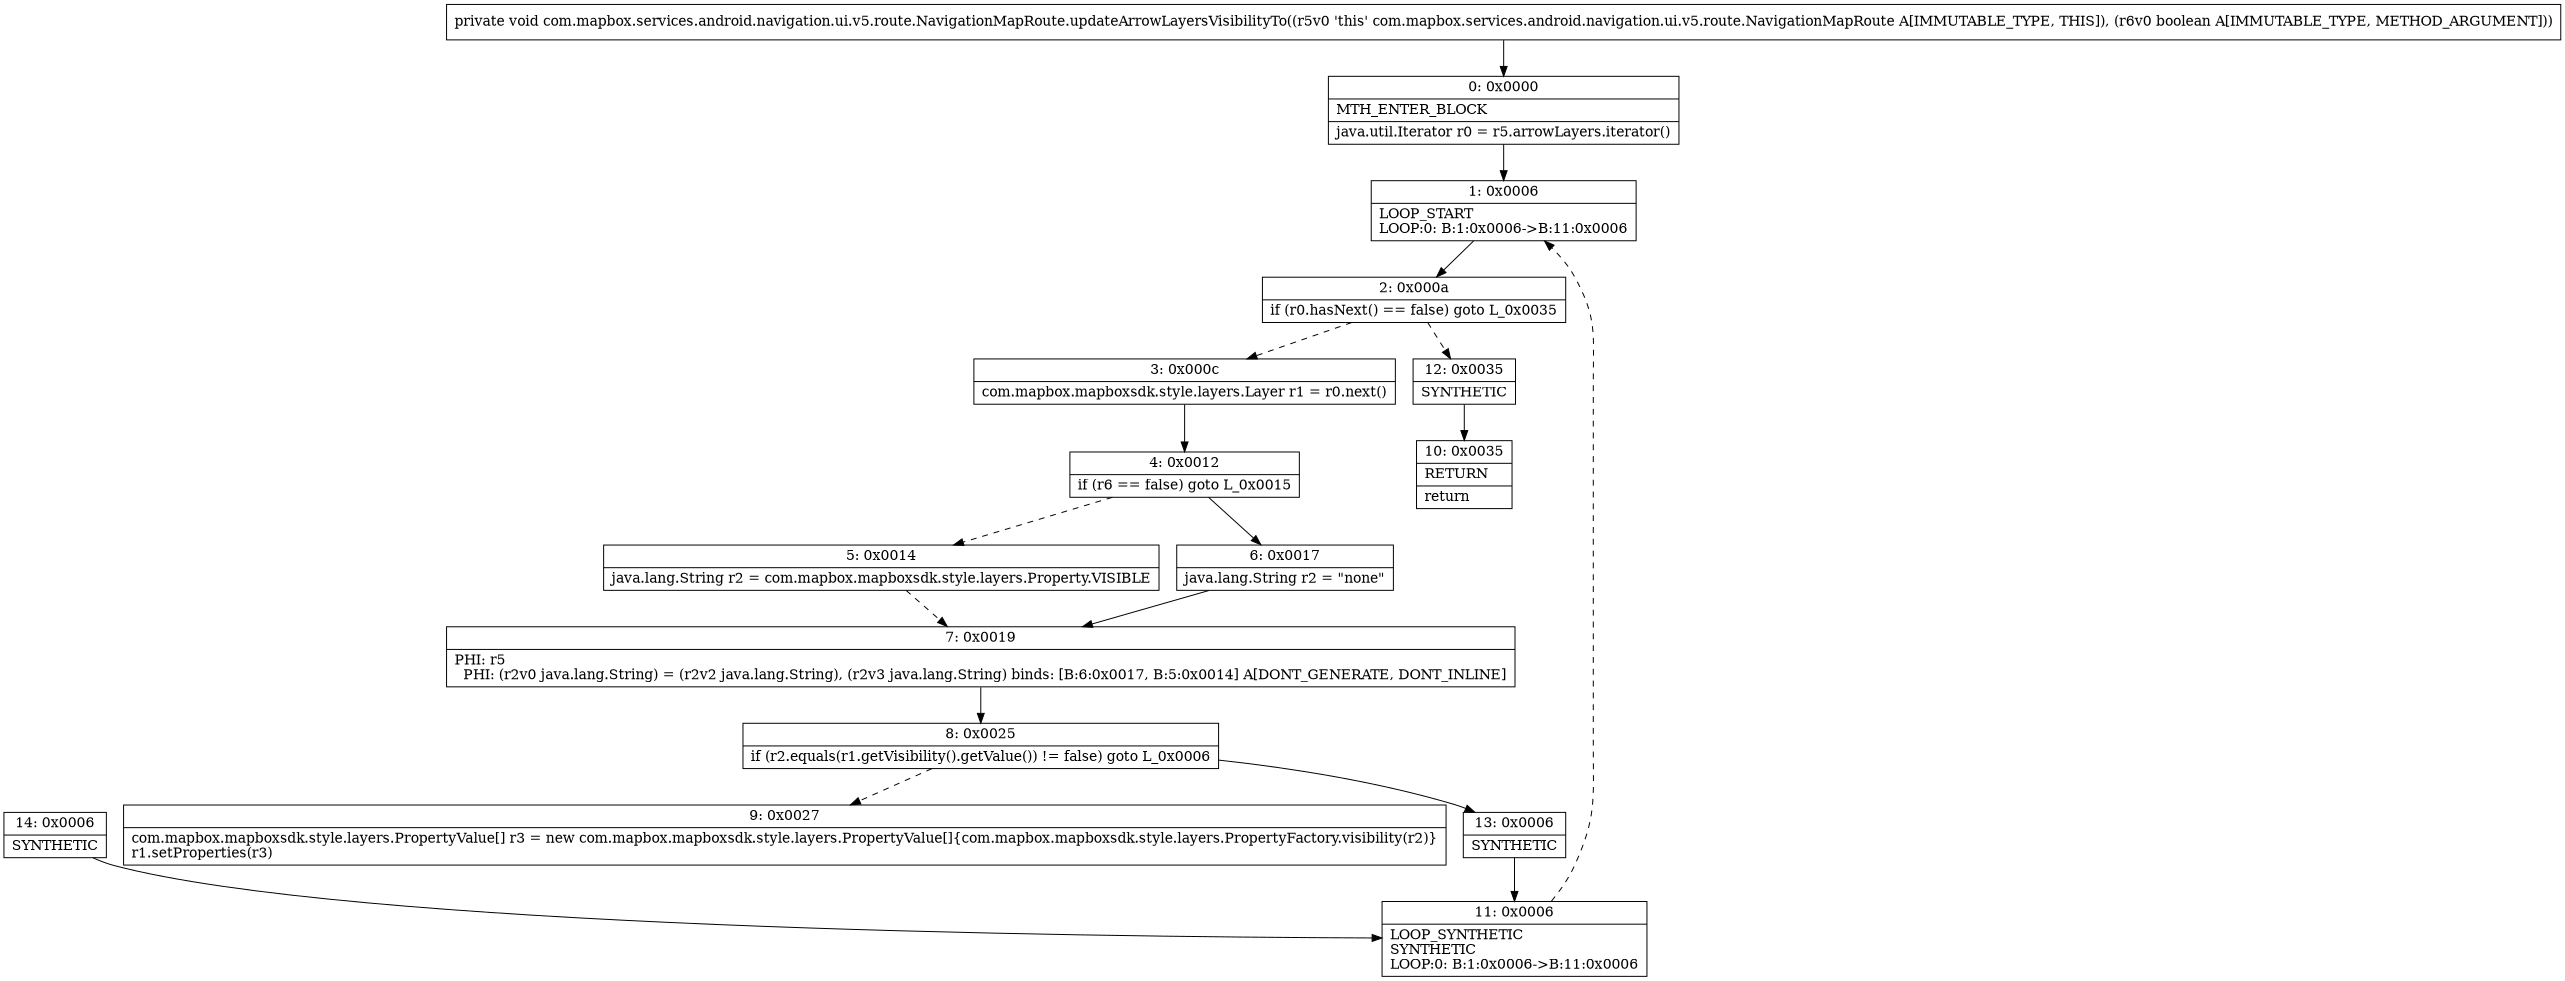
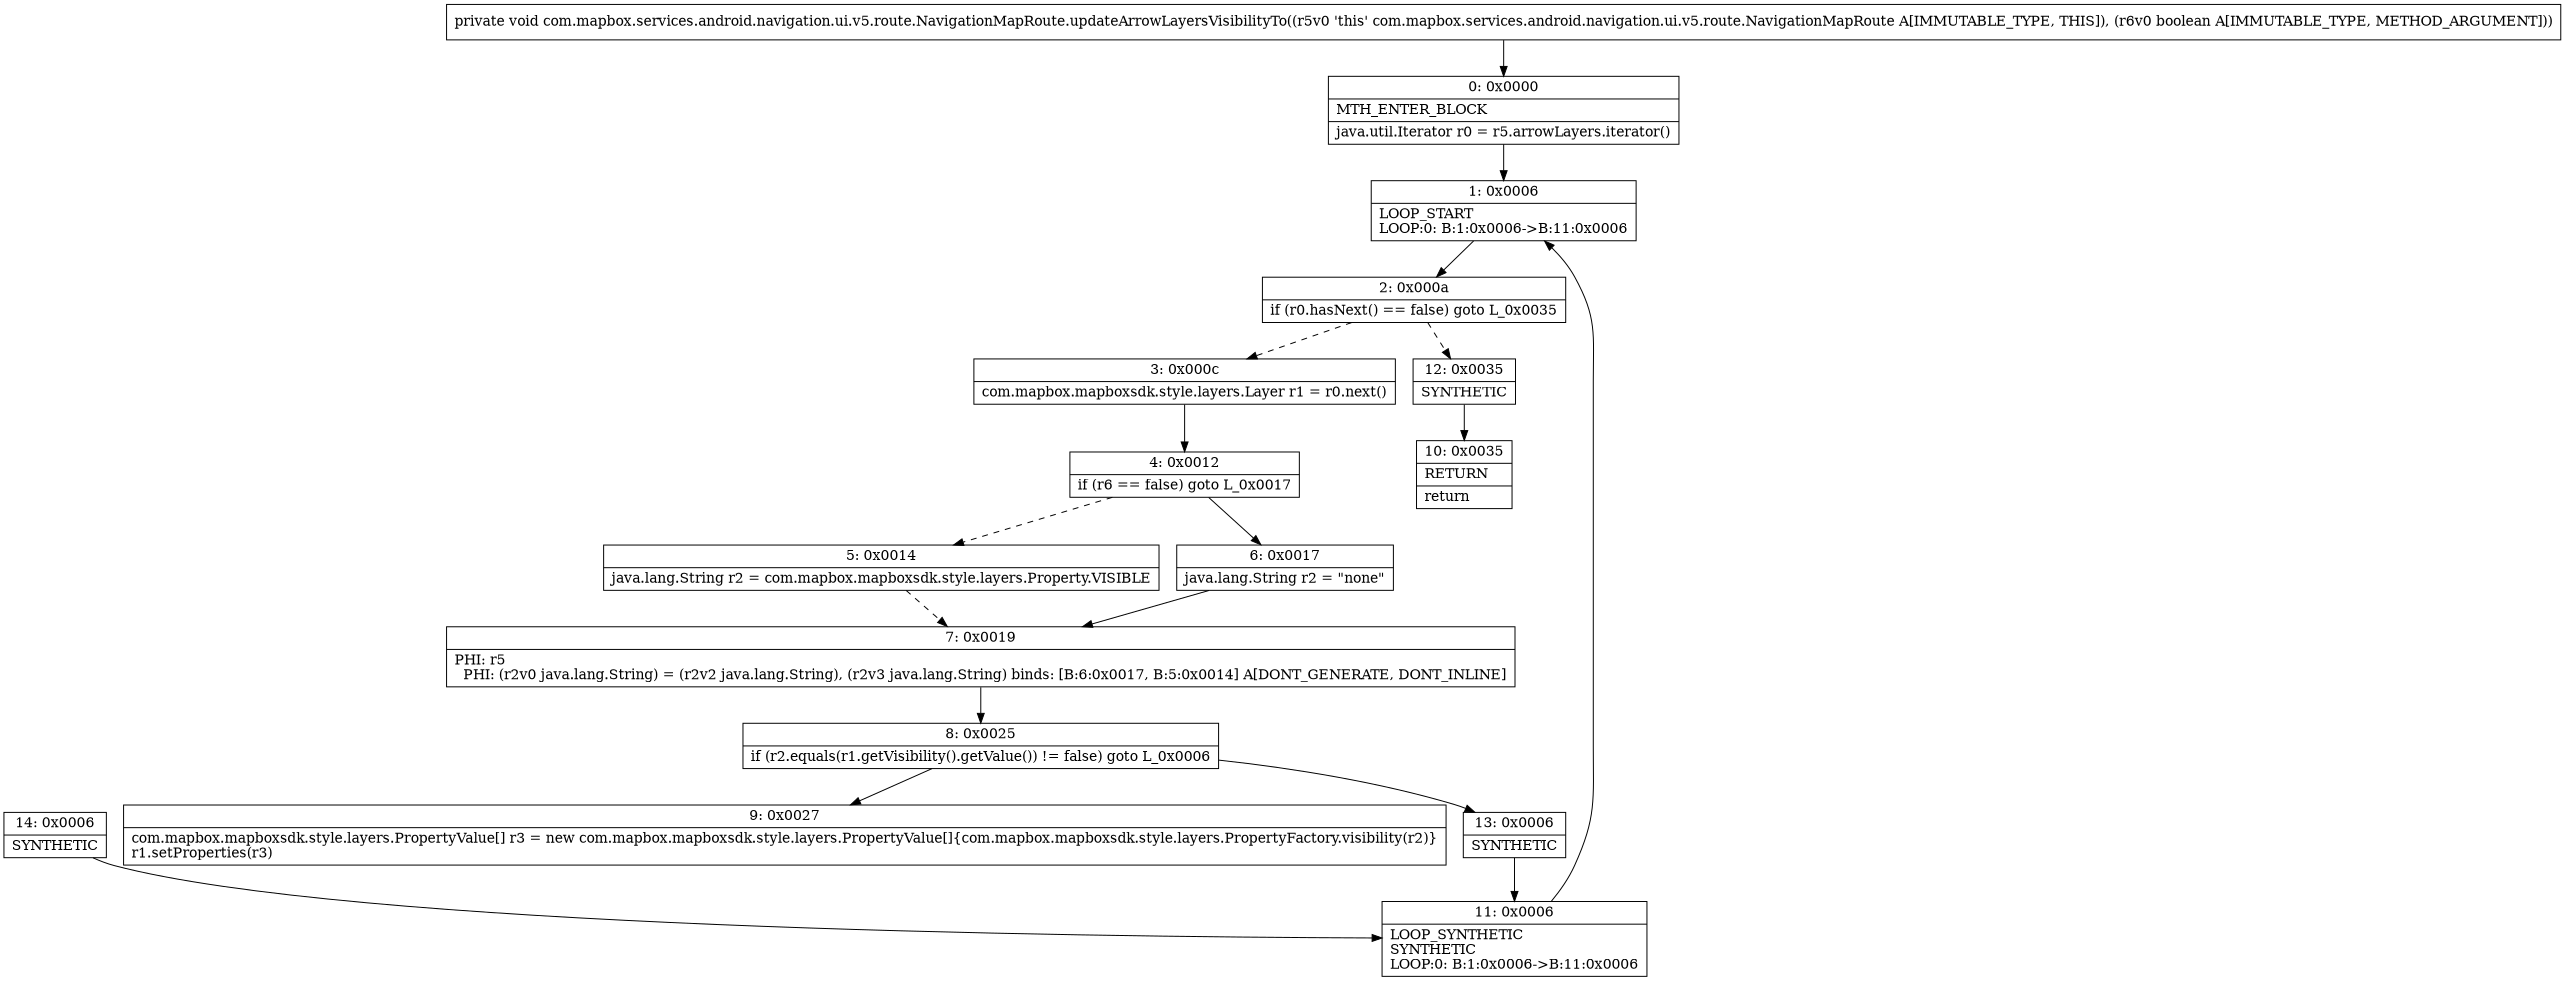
(1185, 485) -> (1185, 485)
(1593, 574) -> (1593, 574)
(896, 785) -> (896, 785)
